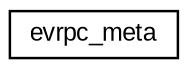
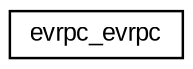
(94, 35) -> (96, 35)
